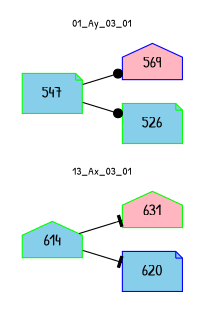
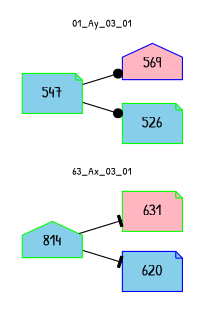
(102, 172) -> (102, 172)
(152, 211) -> (152, 211)
(52, 241) -> (52, 241)
